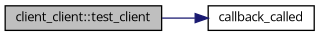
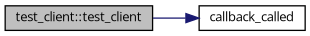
(83, 18) -> (79, 18)
